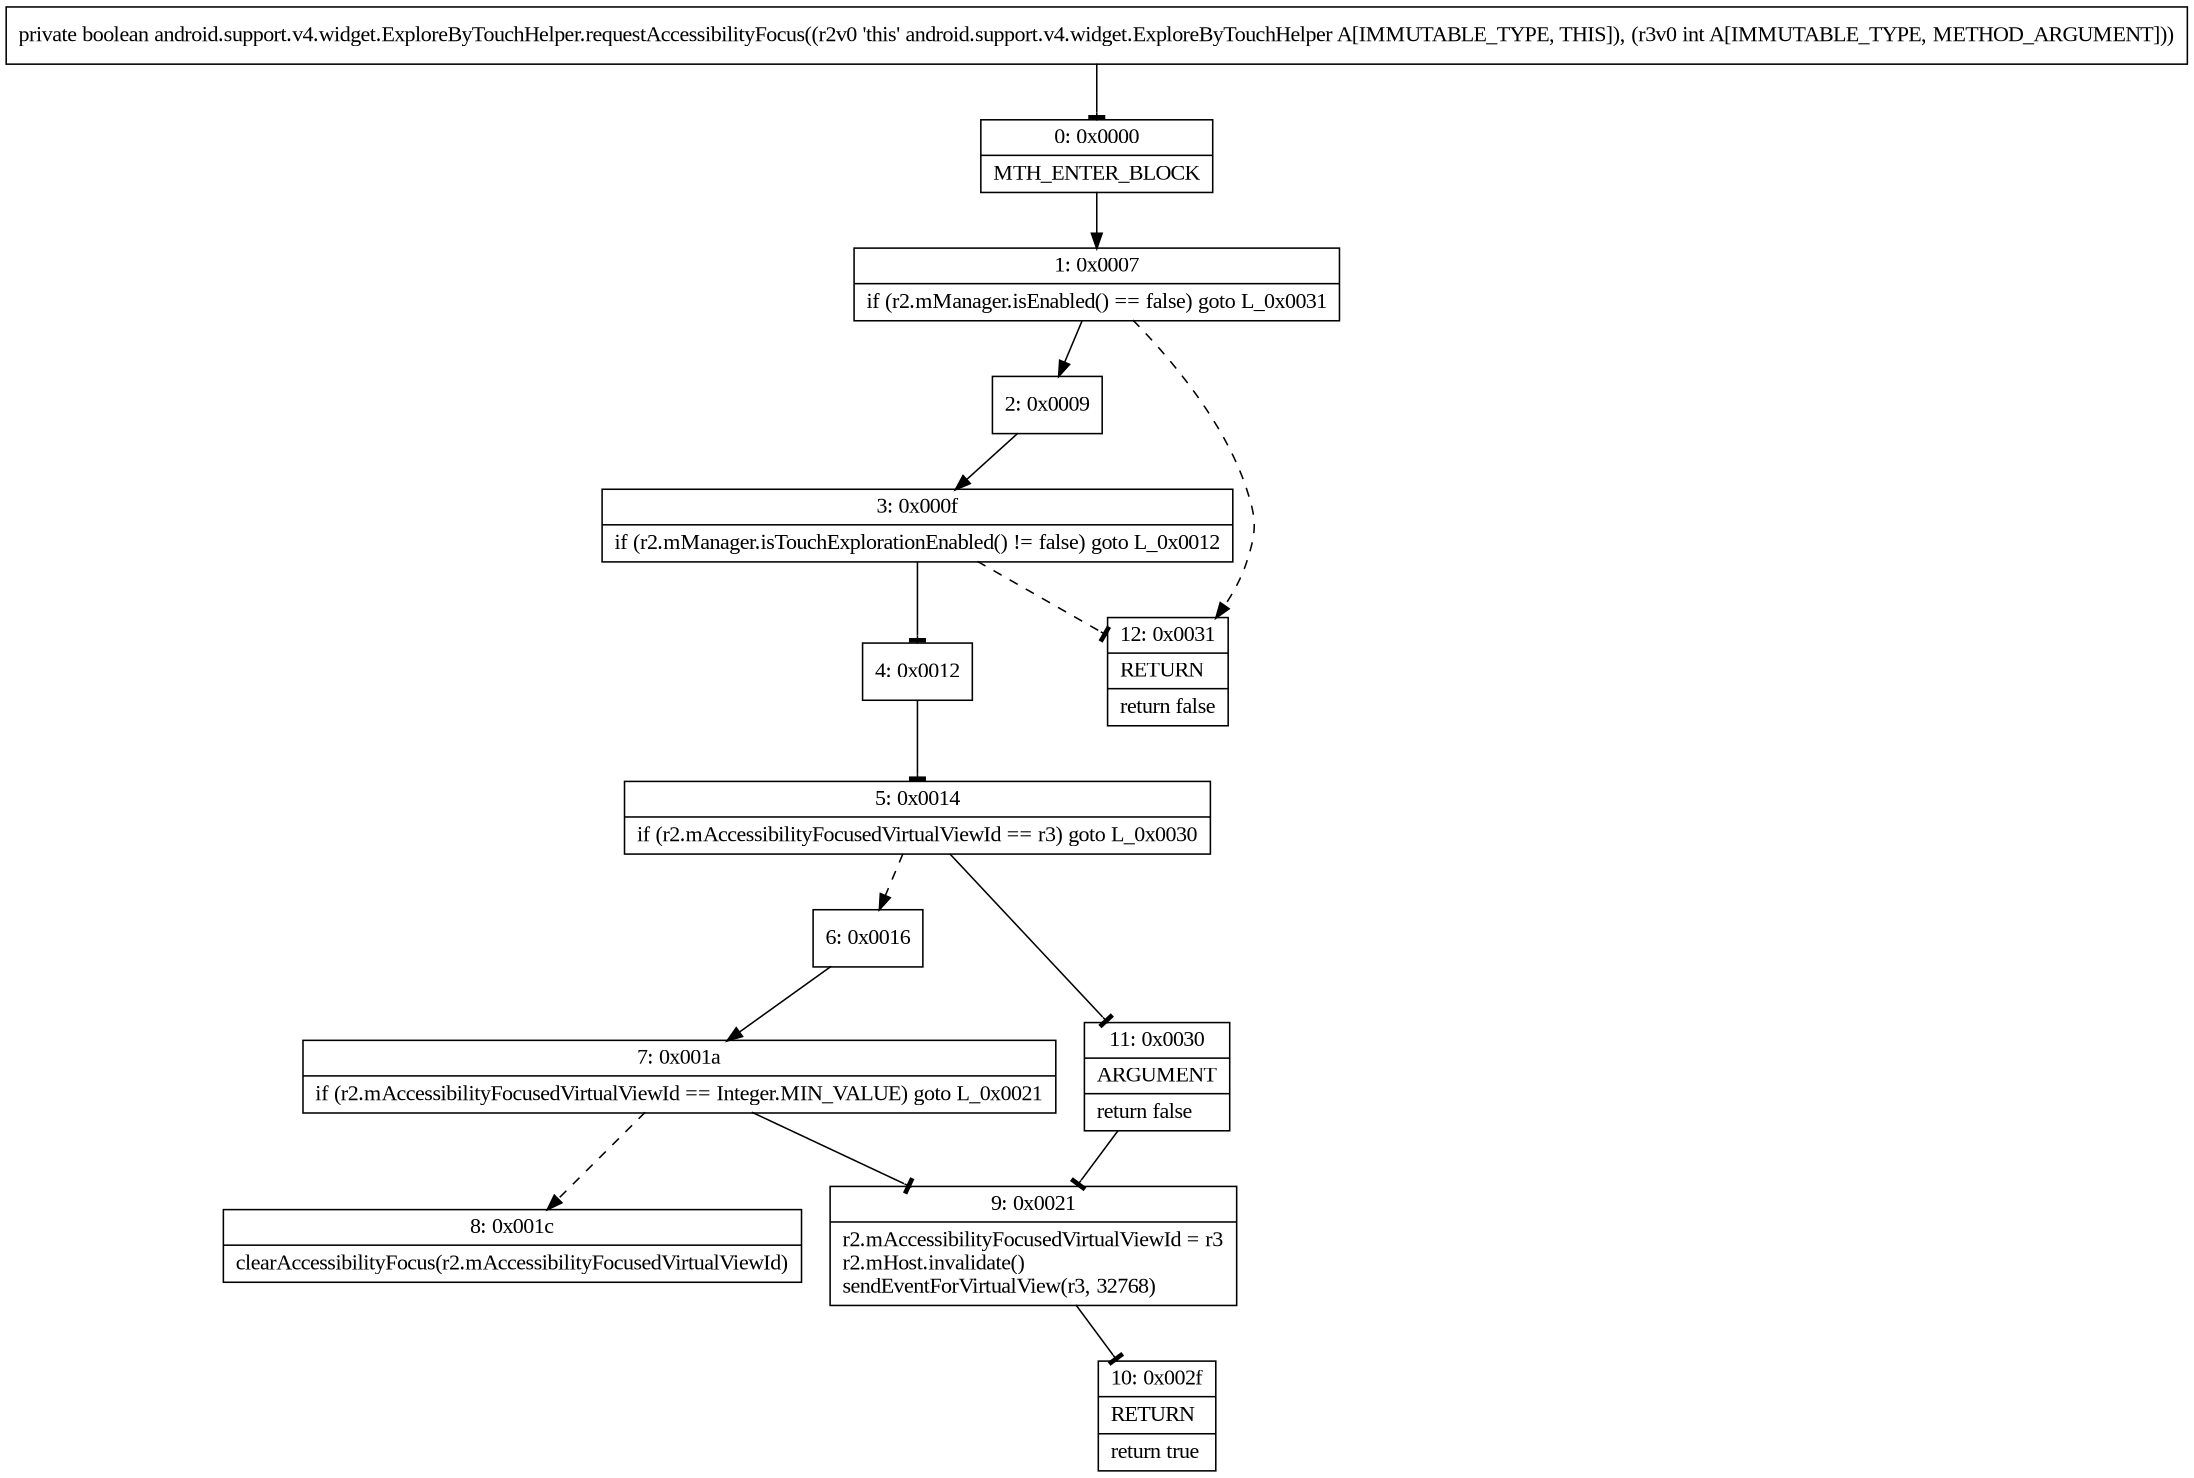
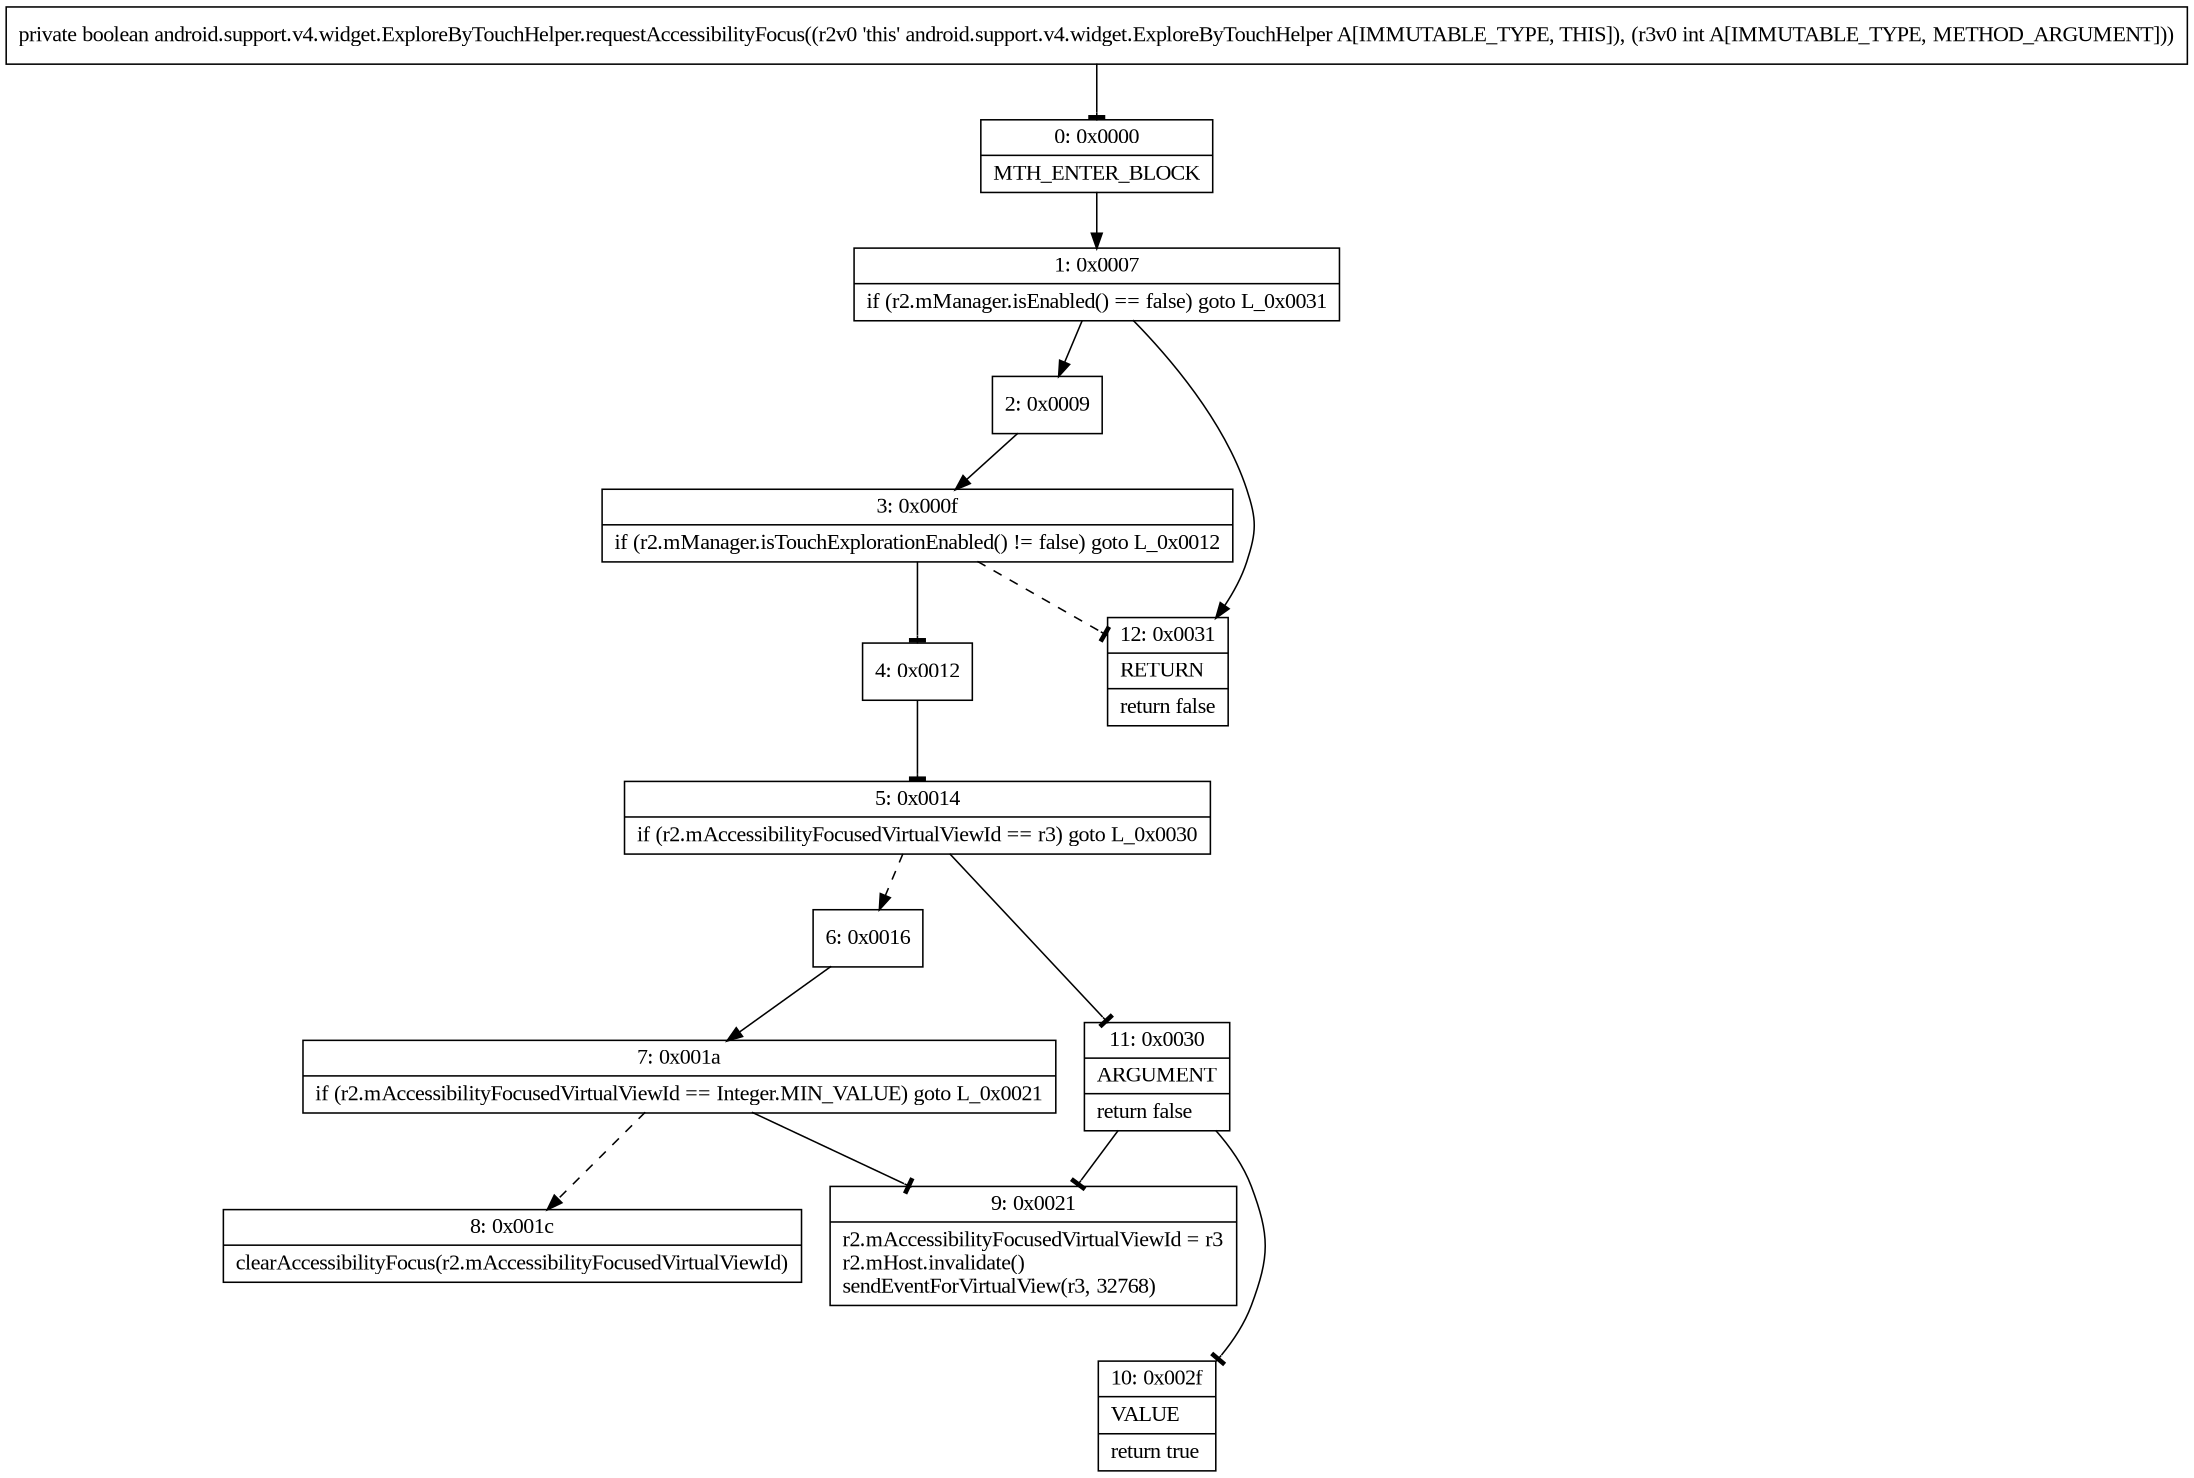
(1231, 452) -> (1231, 452)
(1094, 1330) -> (1265, 1242)
(1153, 1414) -> (1145, 1414)
